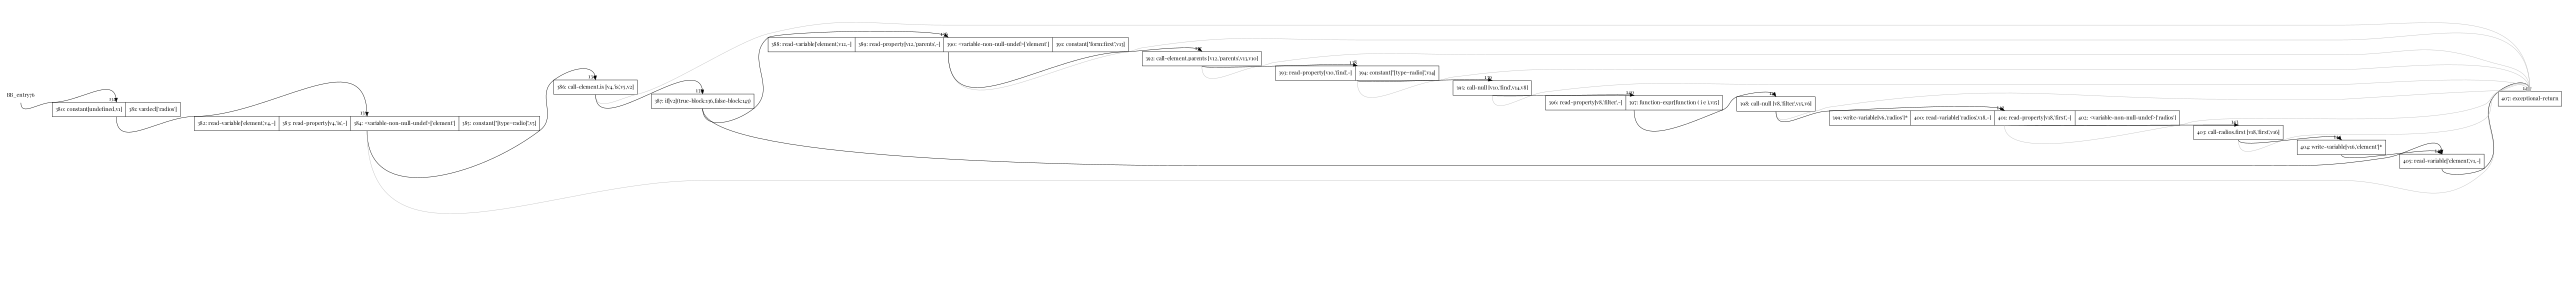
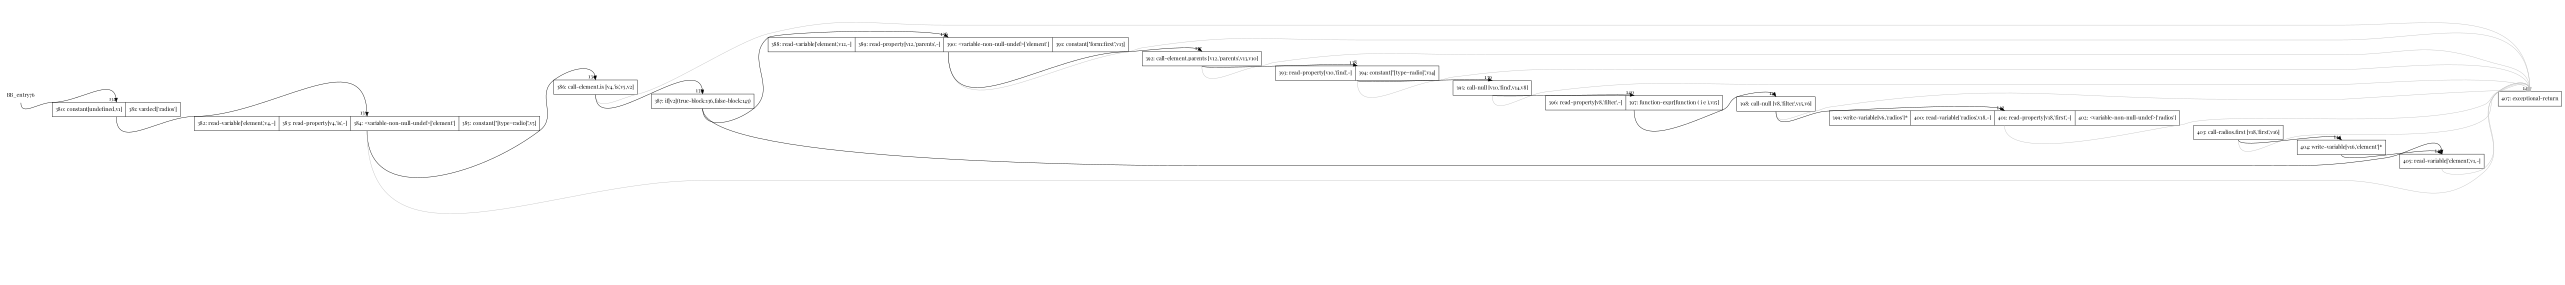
(2119, 125) -> none
(2484, 169) -> (2484, 169)
